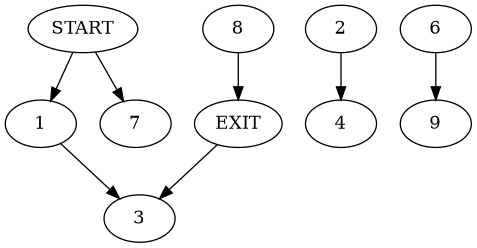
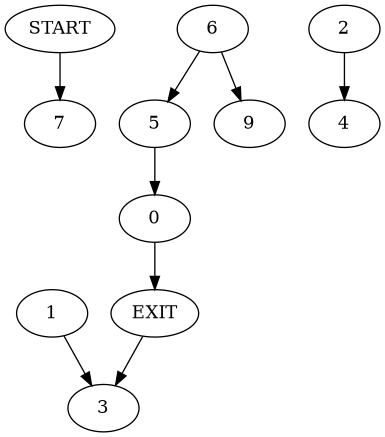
(238, 29) -> (155, 219)
(64, 71) -> none
none -> (155, 124)
